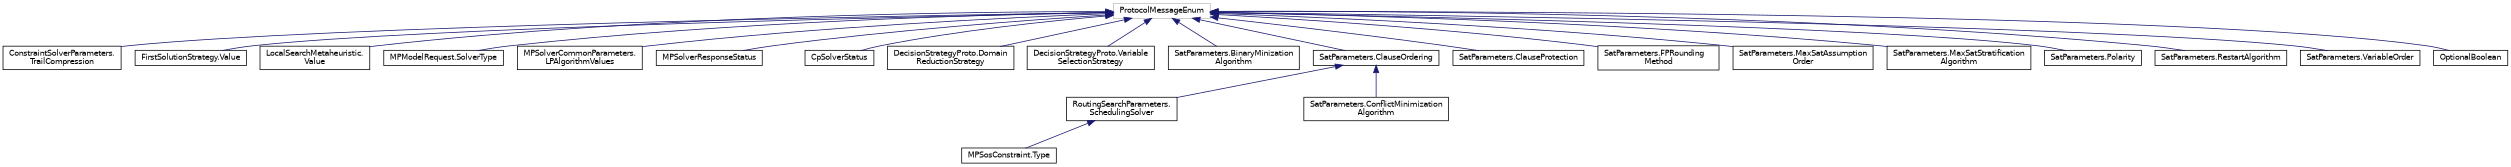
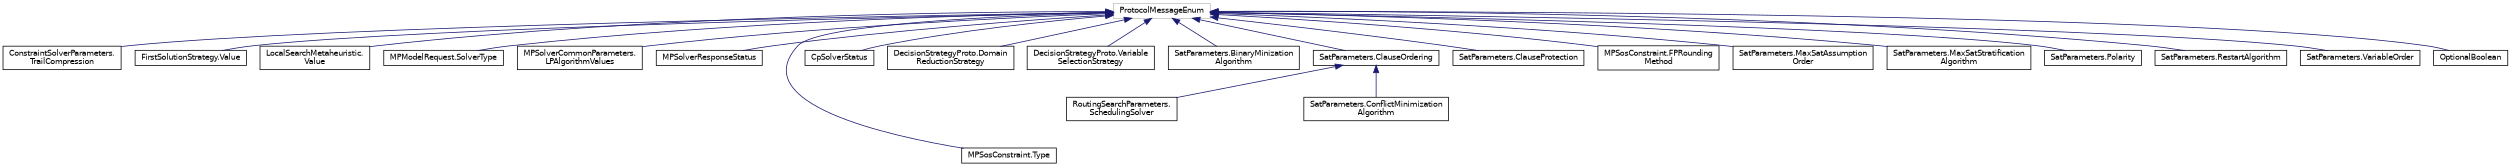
(1658, 58) -> (1658, 58)
(1057, 136) -> (791, 57)
